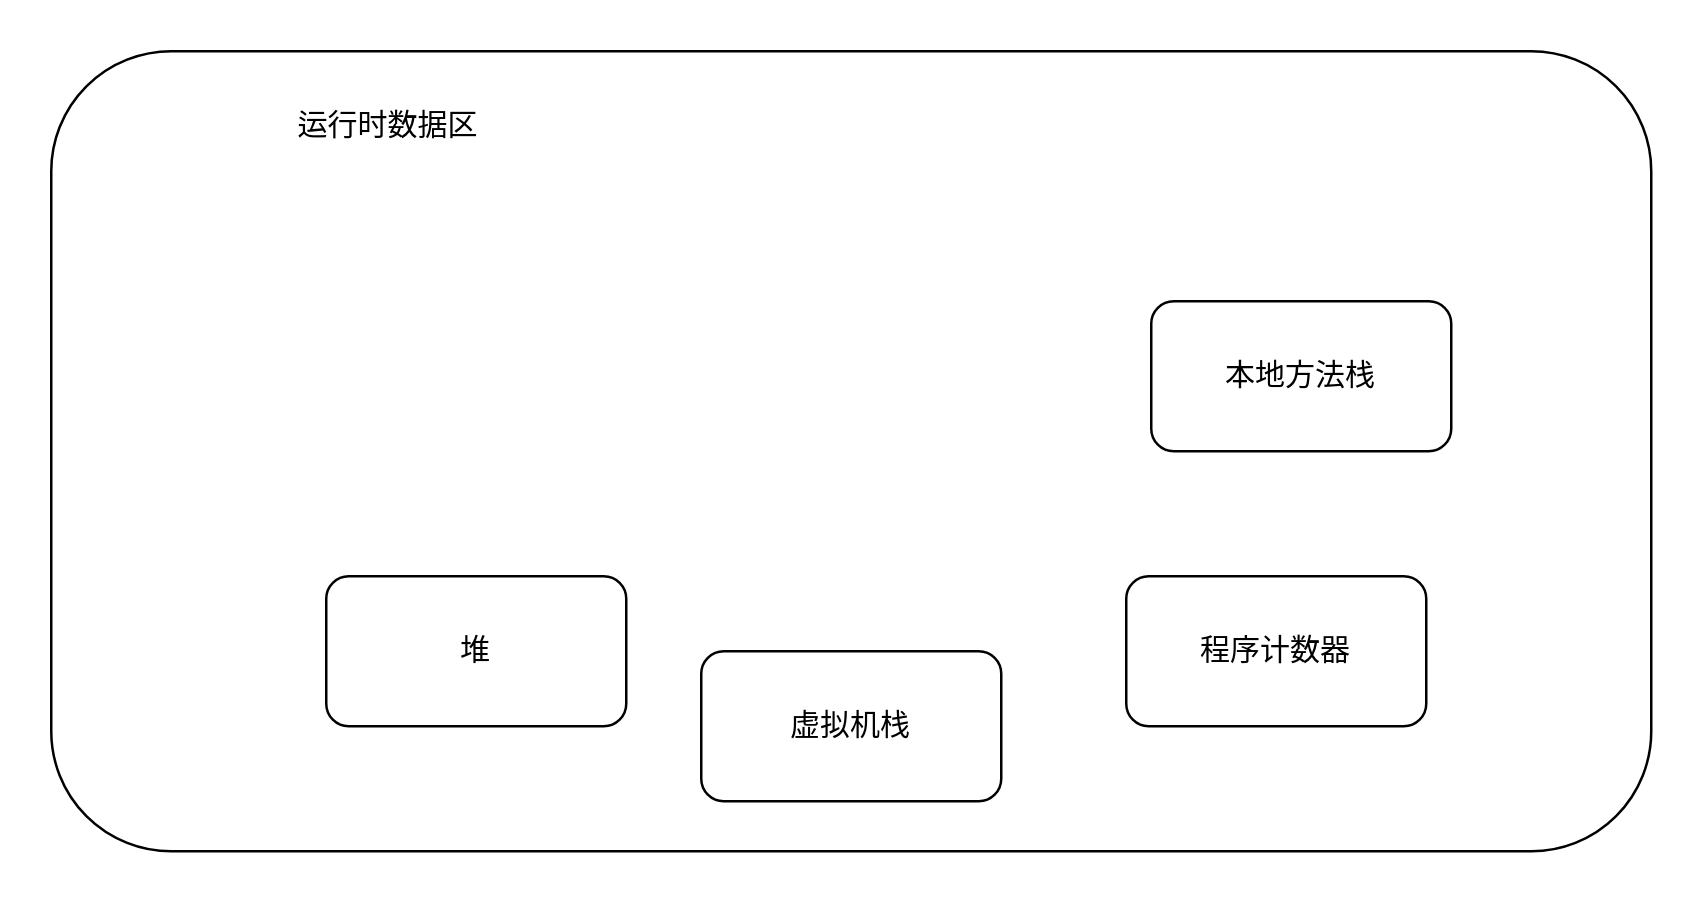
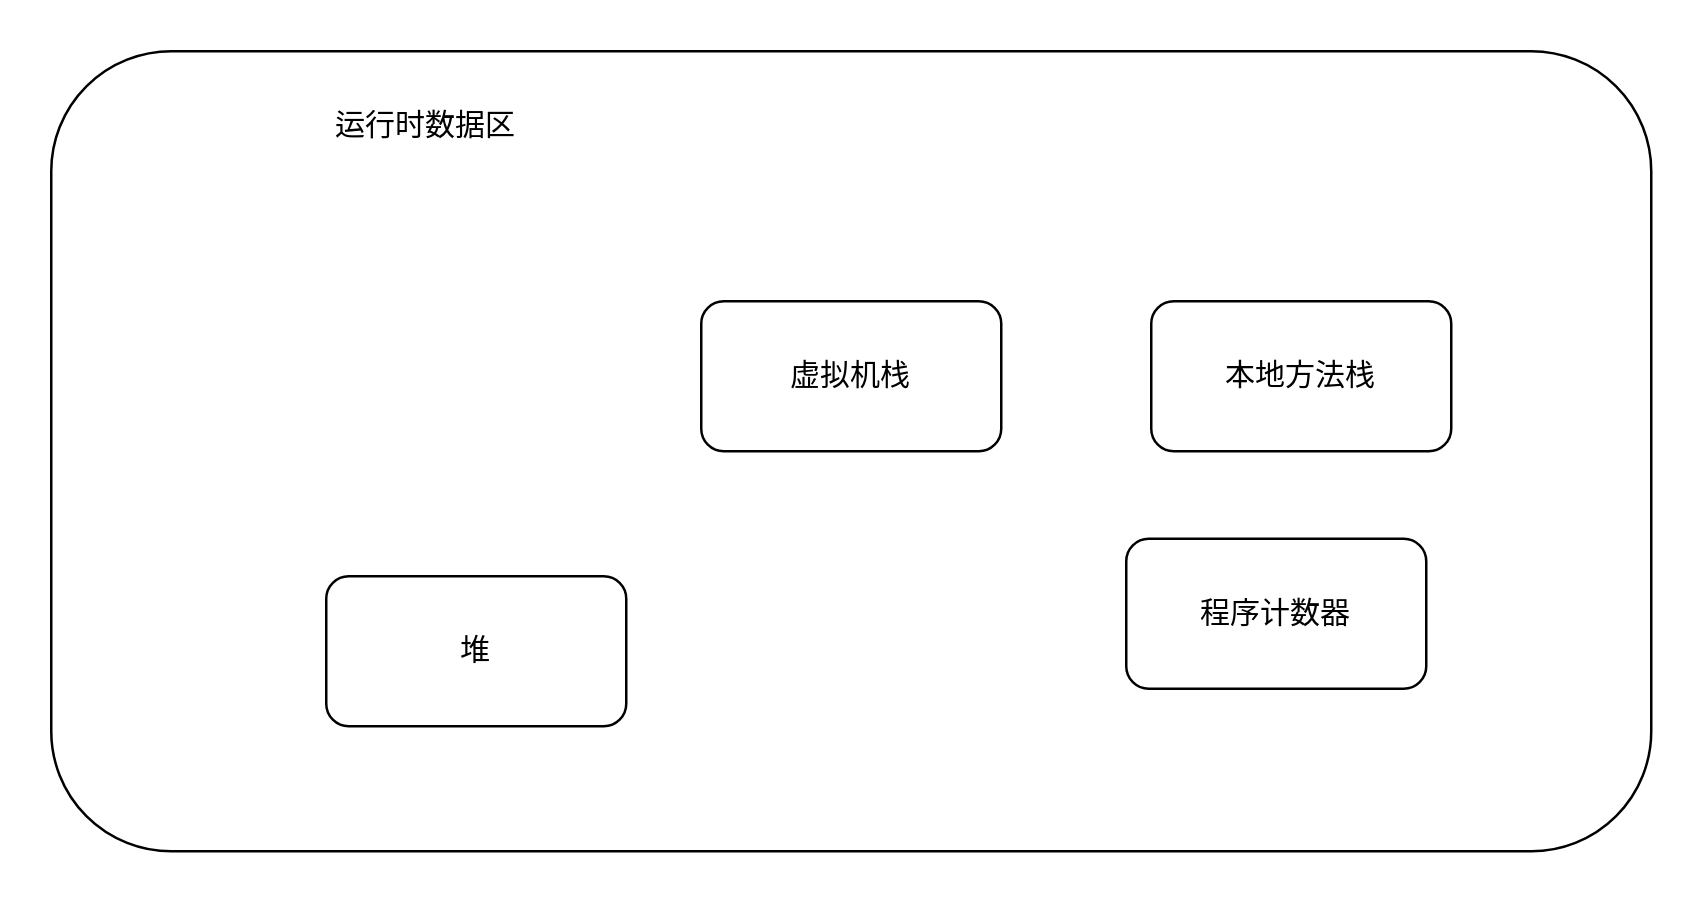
(389, 126) -> (426, 126)
(1276, 651) -> (1276, 614)
(851, 726) -> (851, 376)
